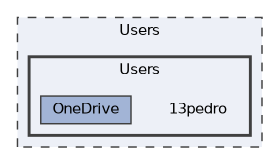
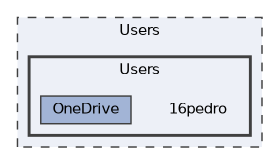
(198, 110) -> (198, 110)
